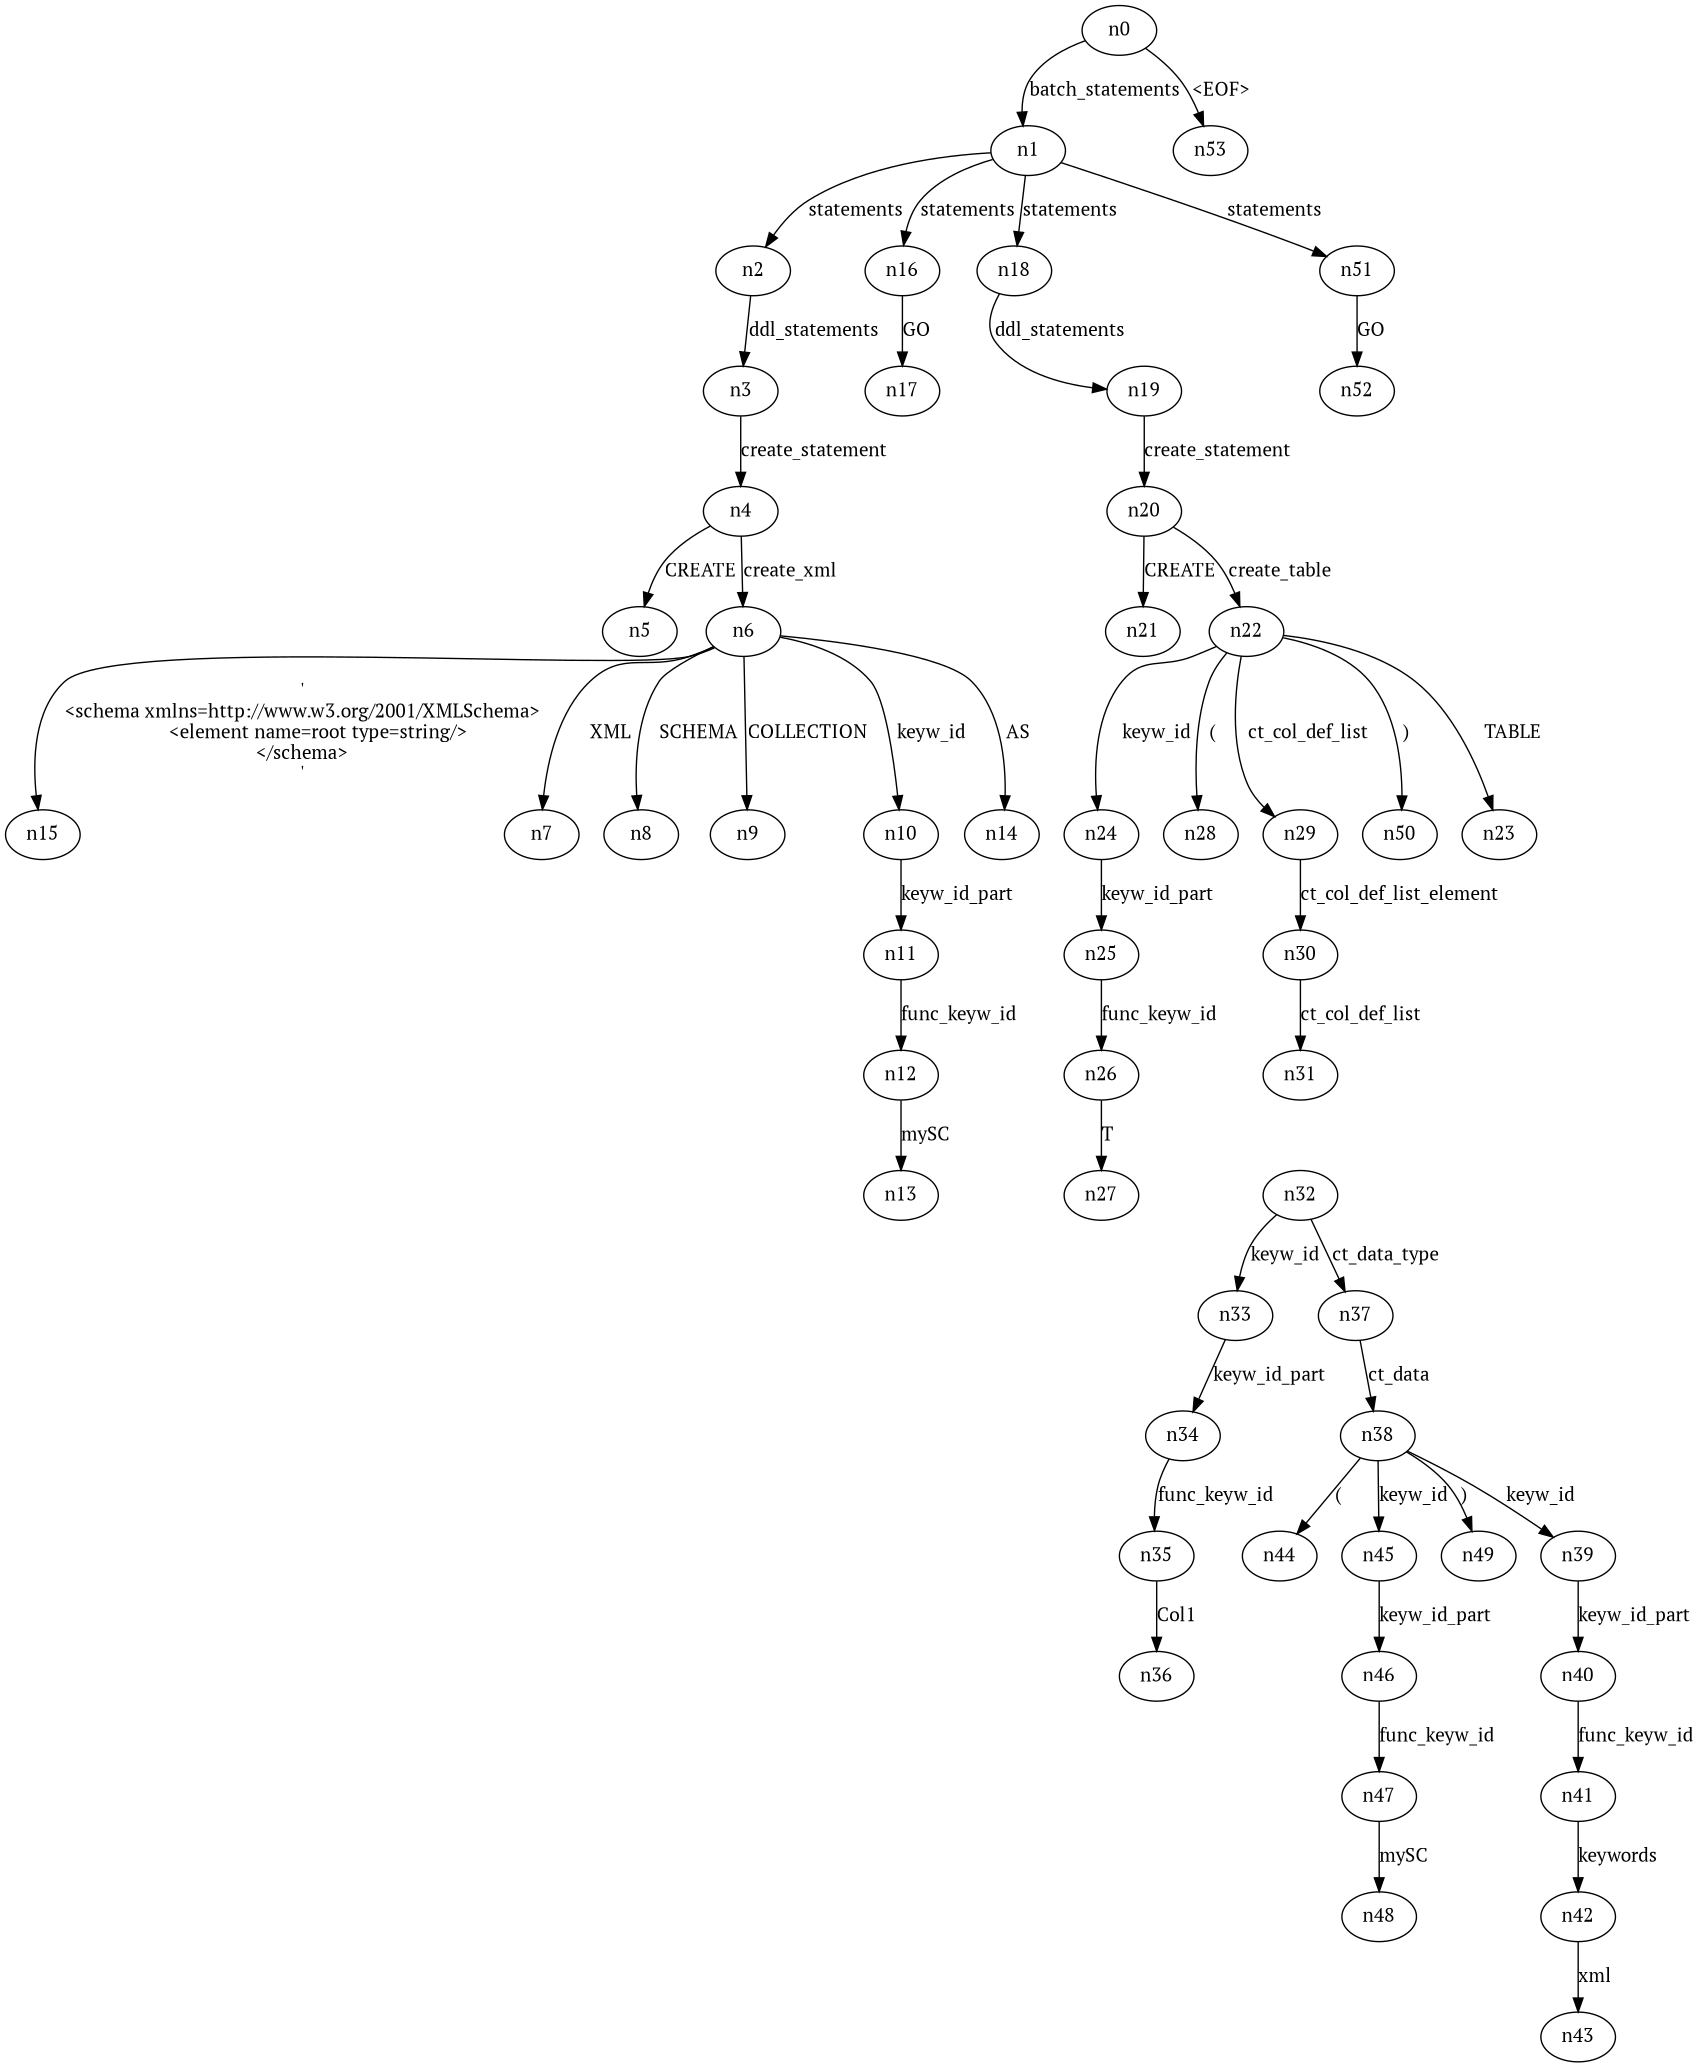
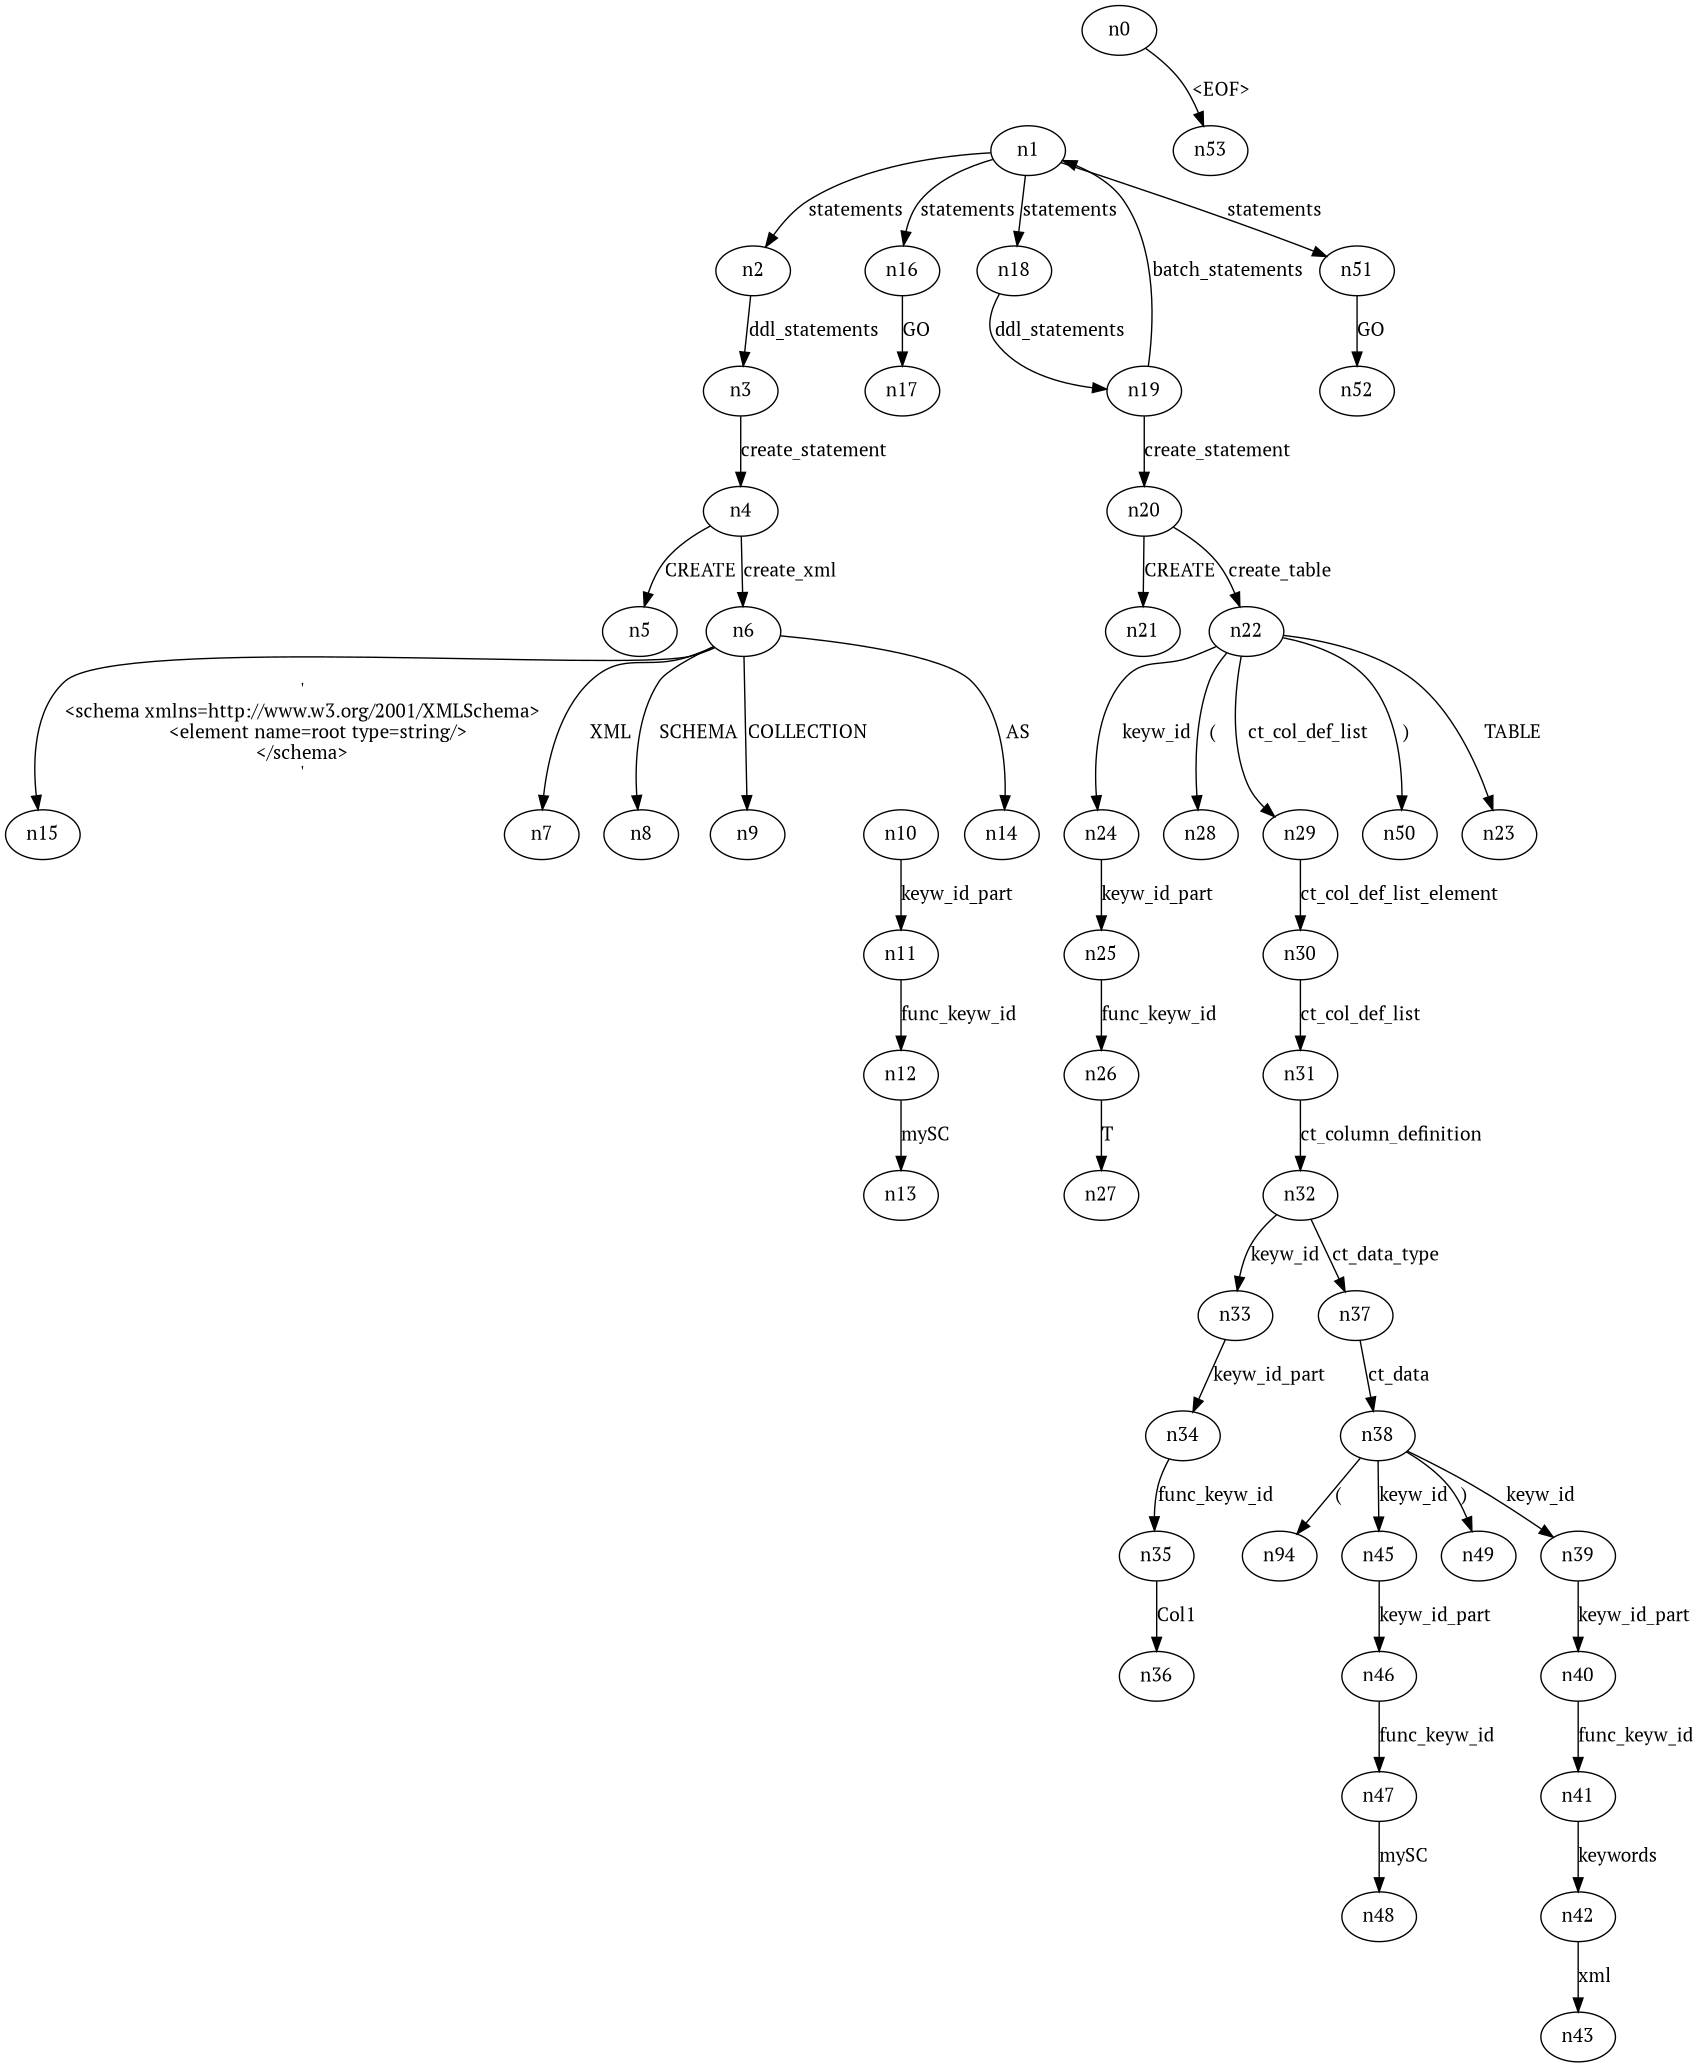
(1041, 66) -> (1145, 252)
(875, 688) -> none
none -> (1300, 1128)
(1280, 1556) -> (1280, 1556)
